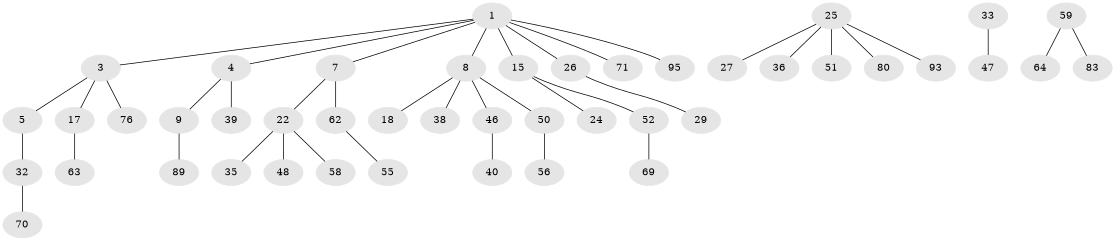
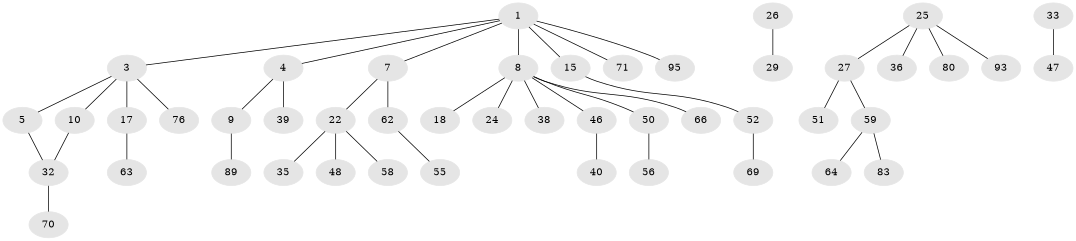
(532, 42) -> none
(832, 42) -> (832, 94)
(558, 94) -> (505, 94)
none -> (858, 94)
none -> (75, 120)
none -> (701, 120)
